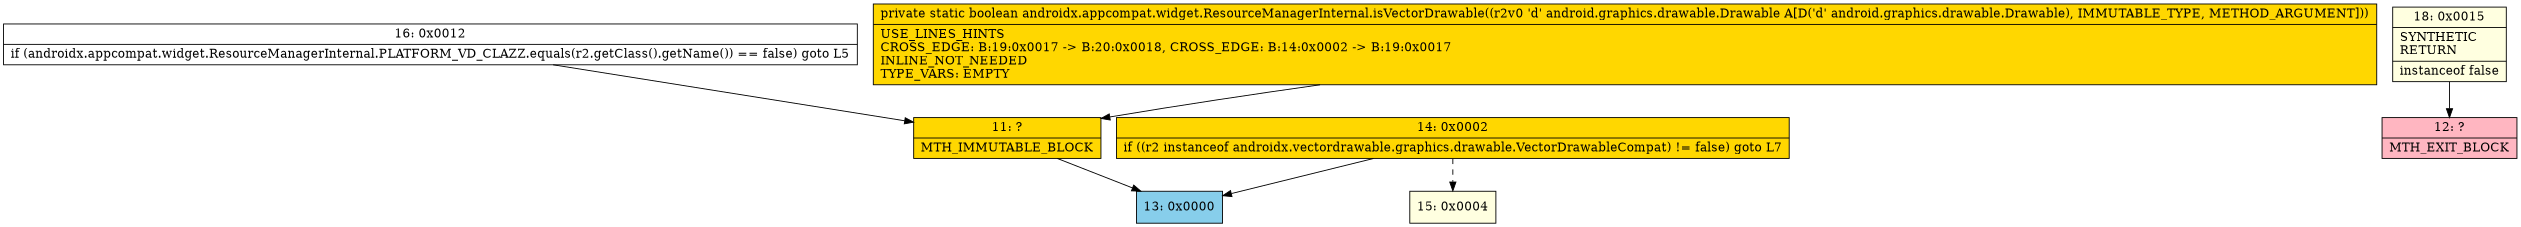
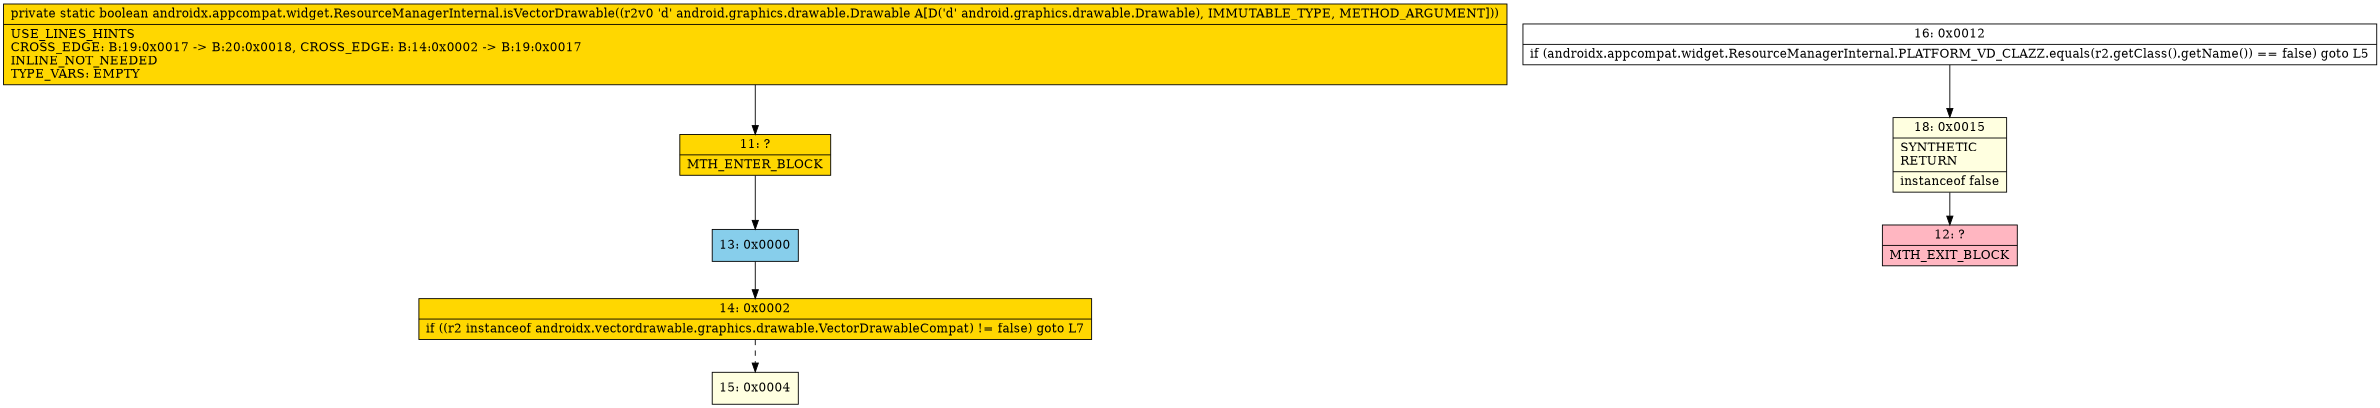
(729, 93) -> (1950, 87)
(1007, 148) -> (755, 165)
(1302, 176) -> (755, 276)
